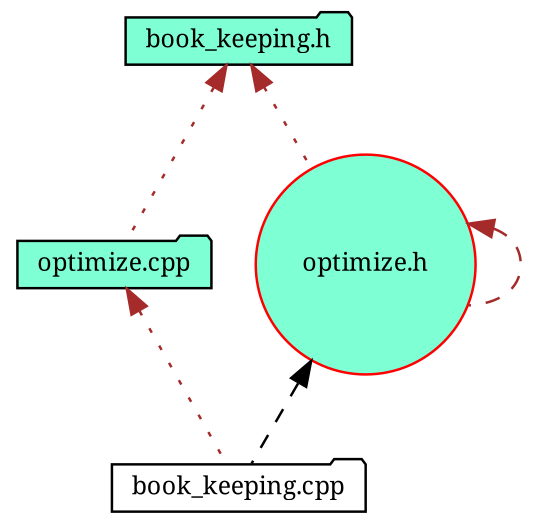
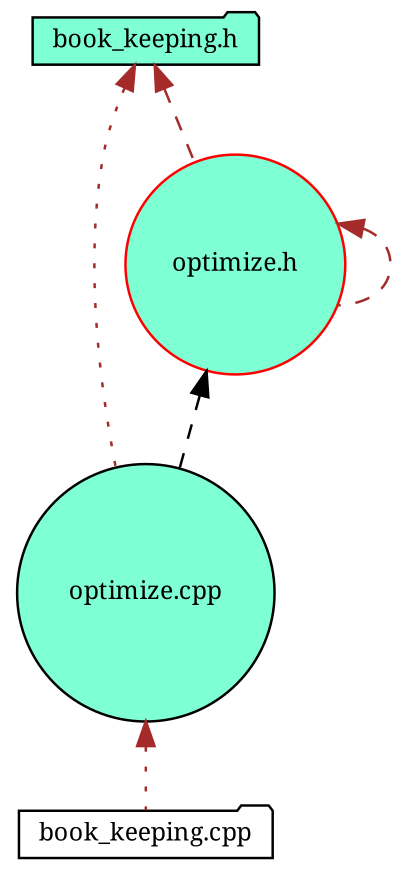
(288, 128) -> (179, 125)
(114, 265) -> (146, 593)
(275, 423) -> (190, 432)
